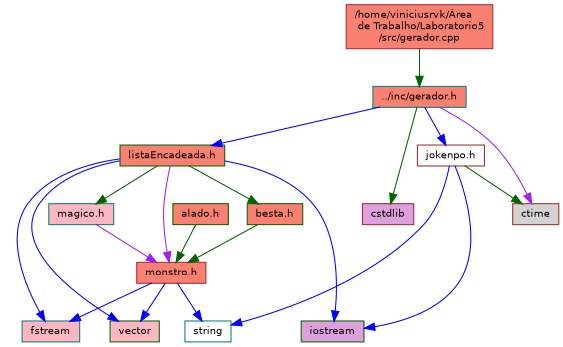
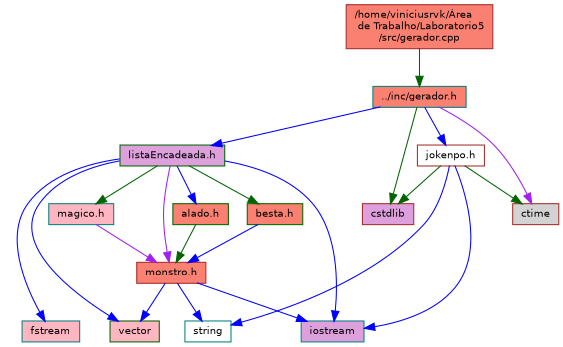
(172, 156) -> (172, 156)
none -> (184, 180)
none -> (424, 181)
(228, 241) -> (228, 241)
(116, 300) -> (247, 300)
(333, 331) -> (333, 331)
